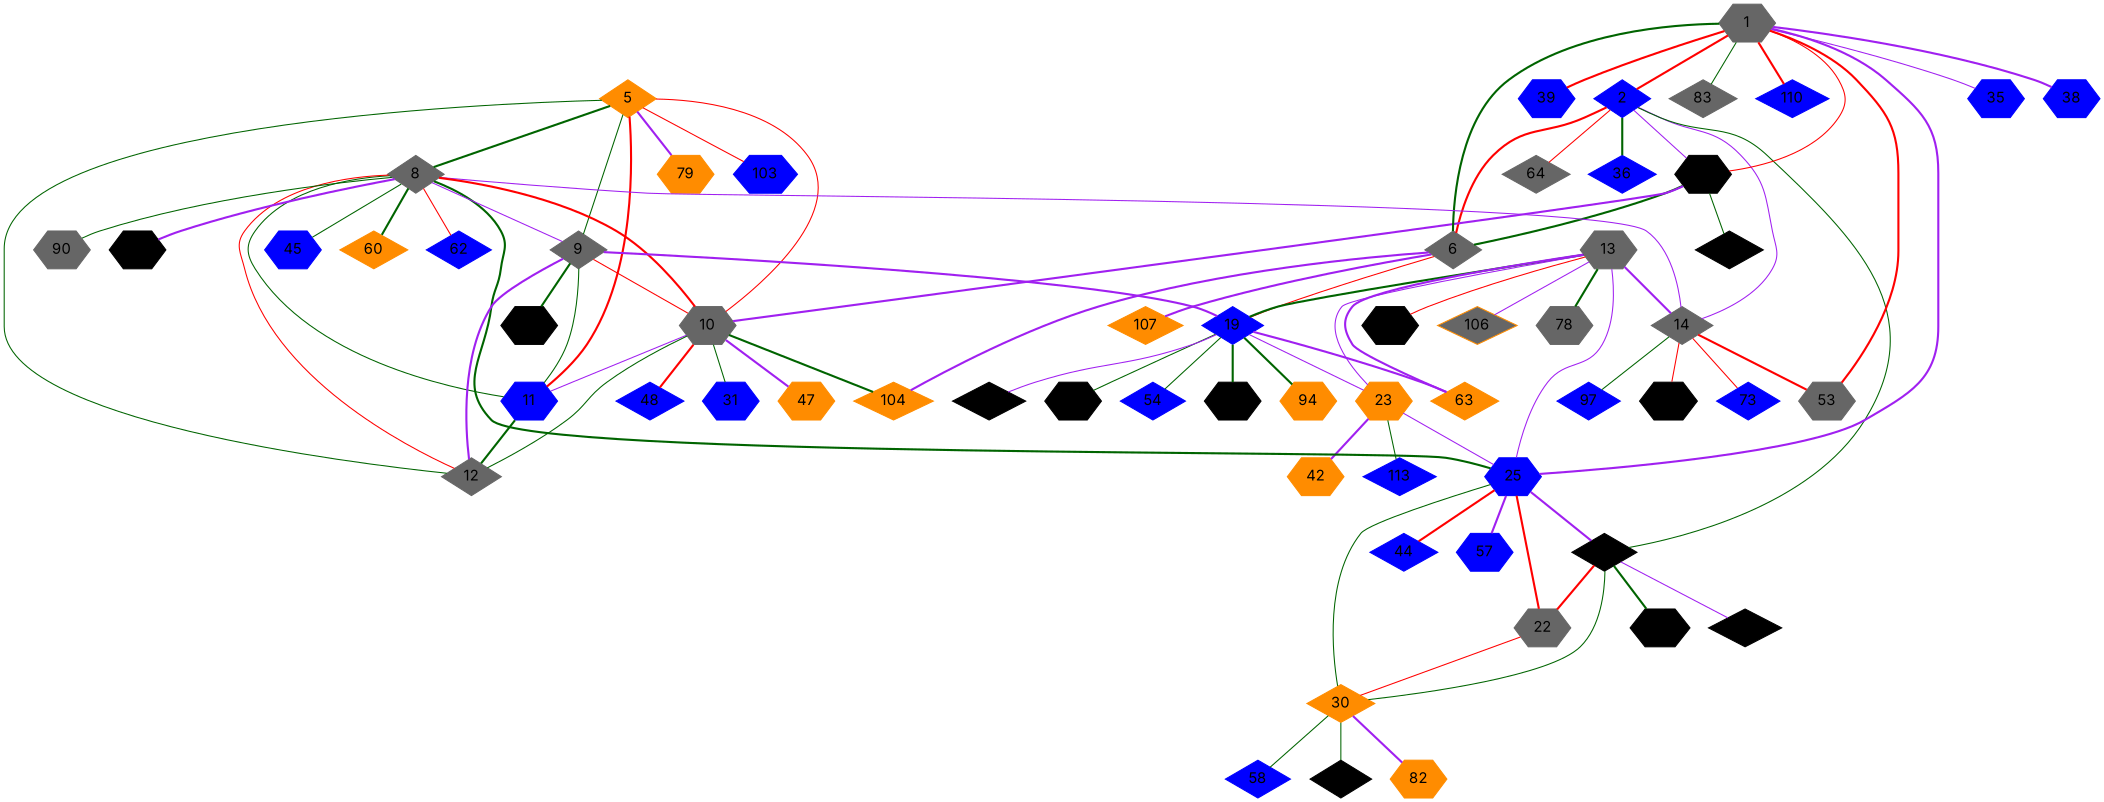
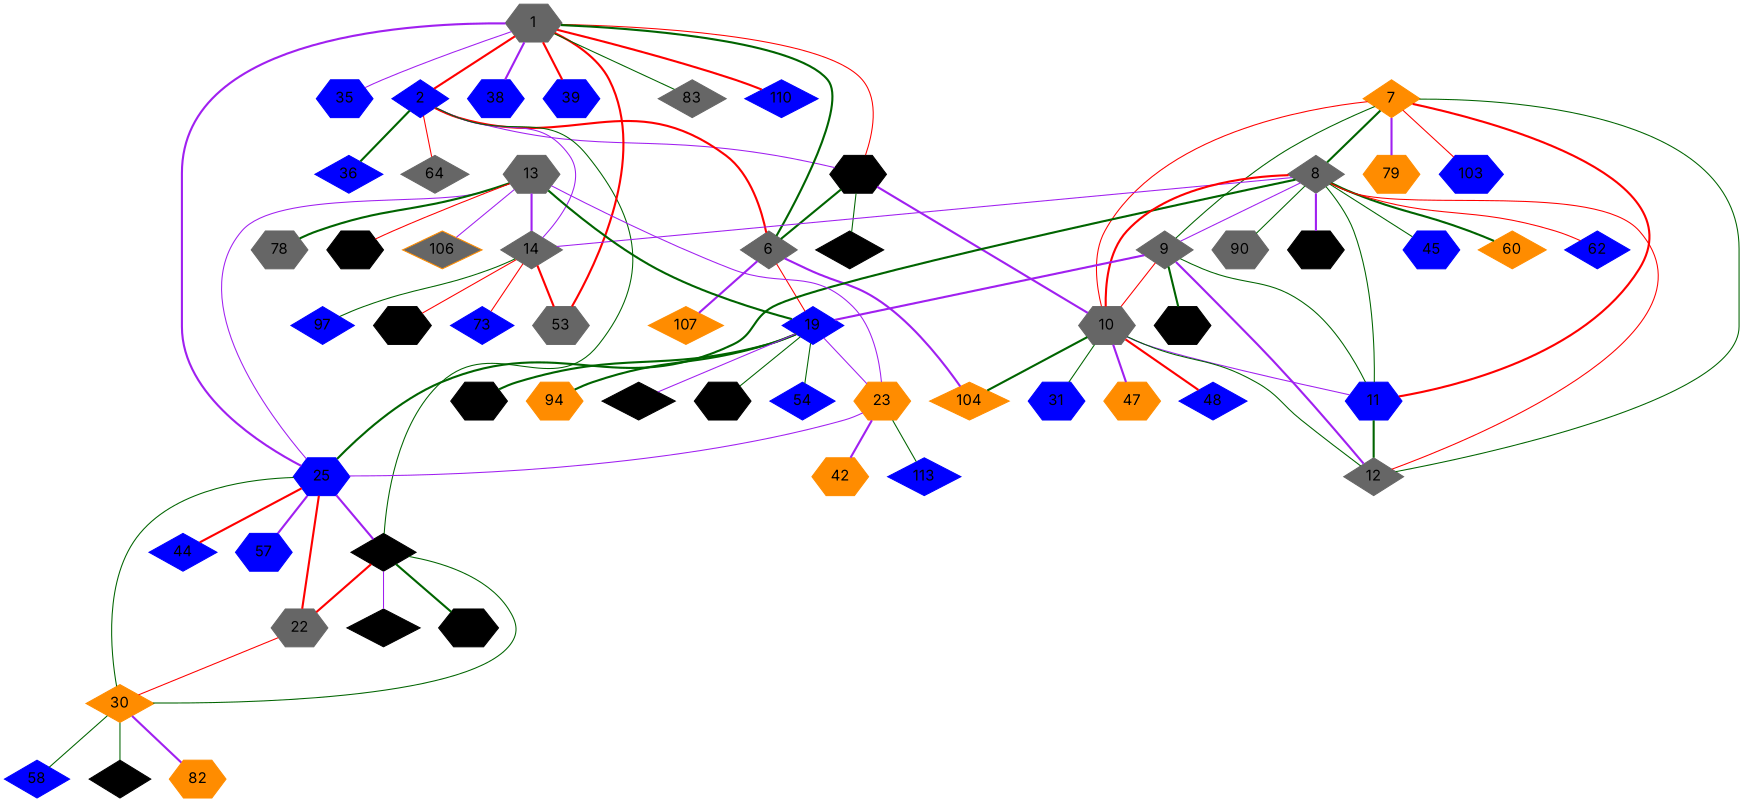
(628, 99) -> (1392, 99)
(1465, 401) -> none
